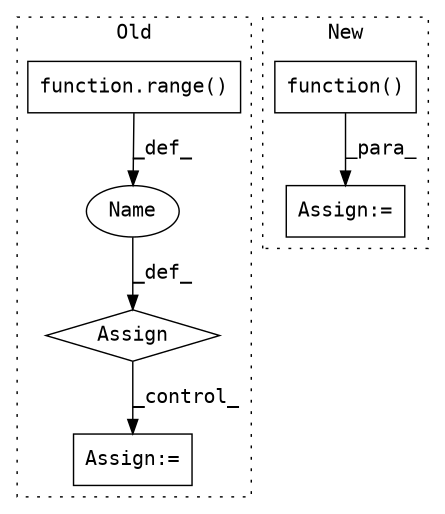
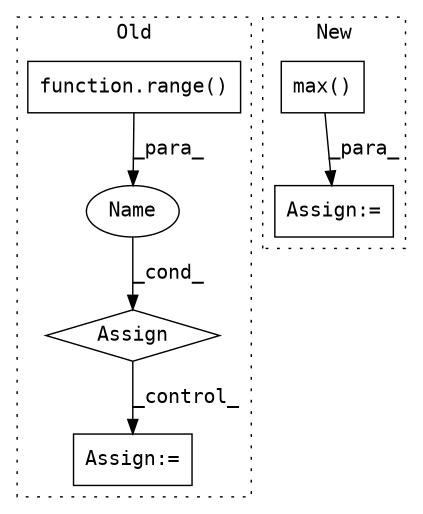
(346, 87) -> (323, 87)
(163, 149) -> (168, 149)
(163, 273) -> (168, 273)
